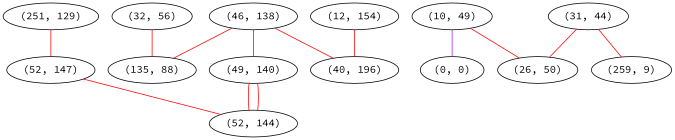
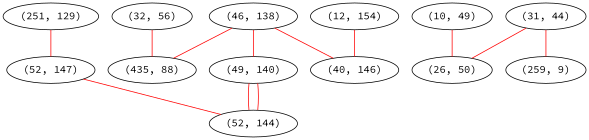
(152, 70) -> (152, 70)
(355, 70) -> (355, 70)
(452, 70) -> none
